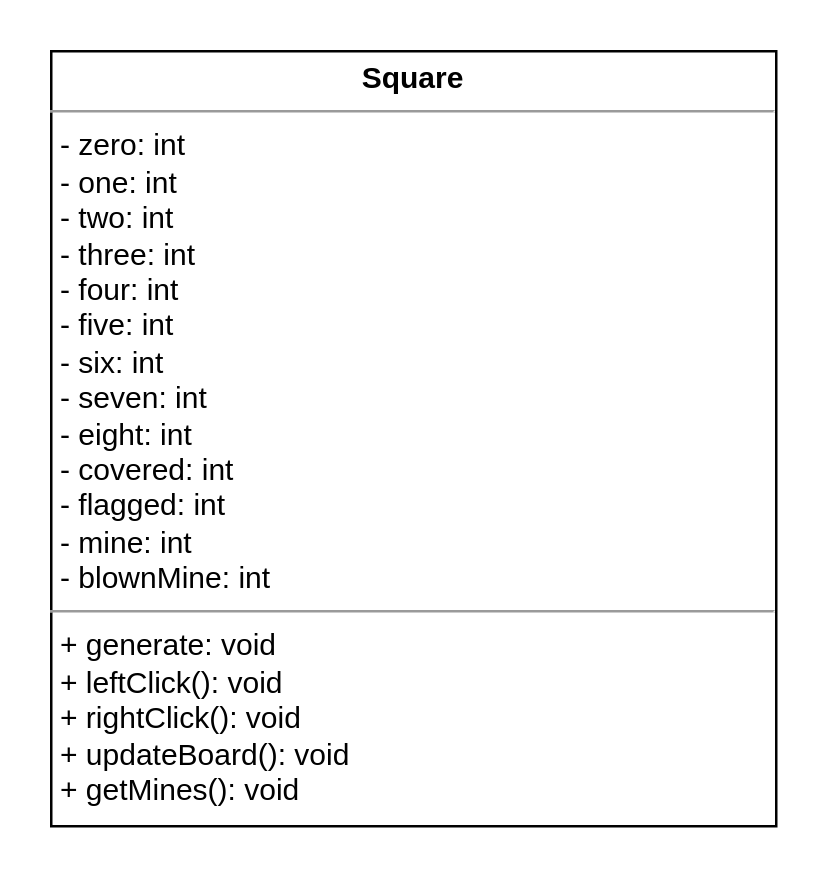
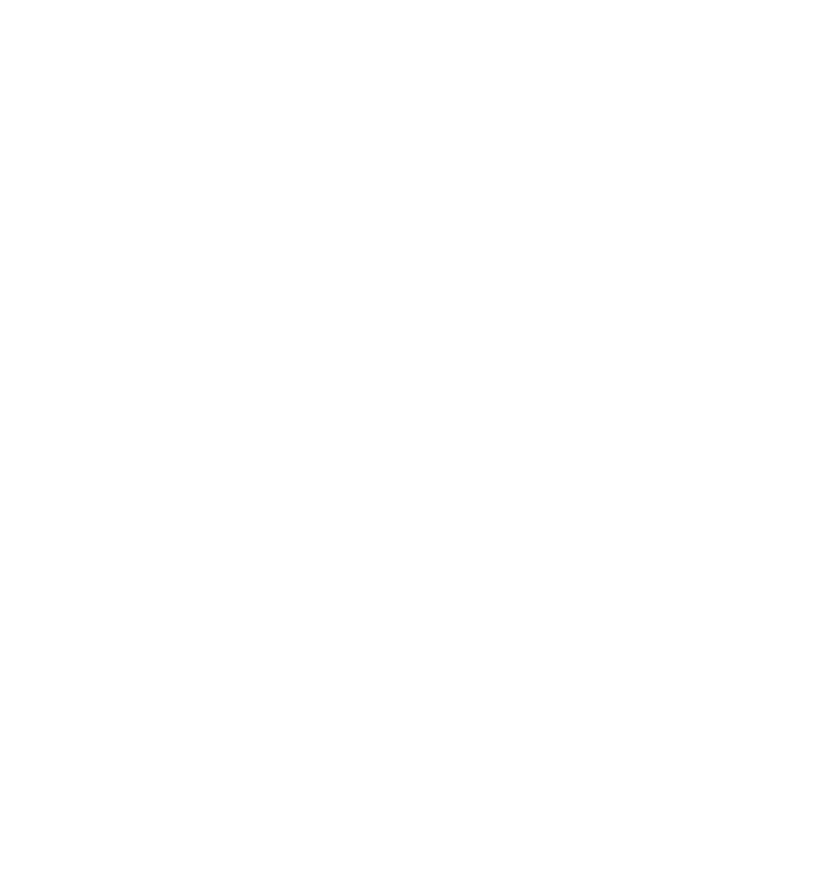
(414, 439) -> none
